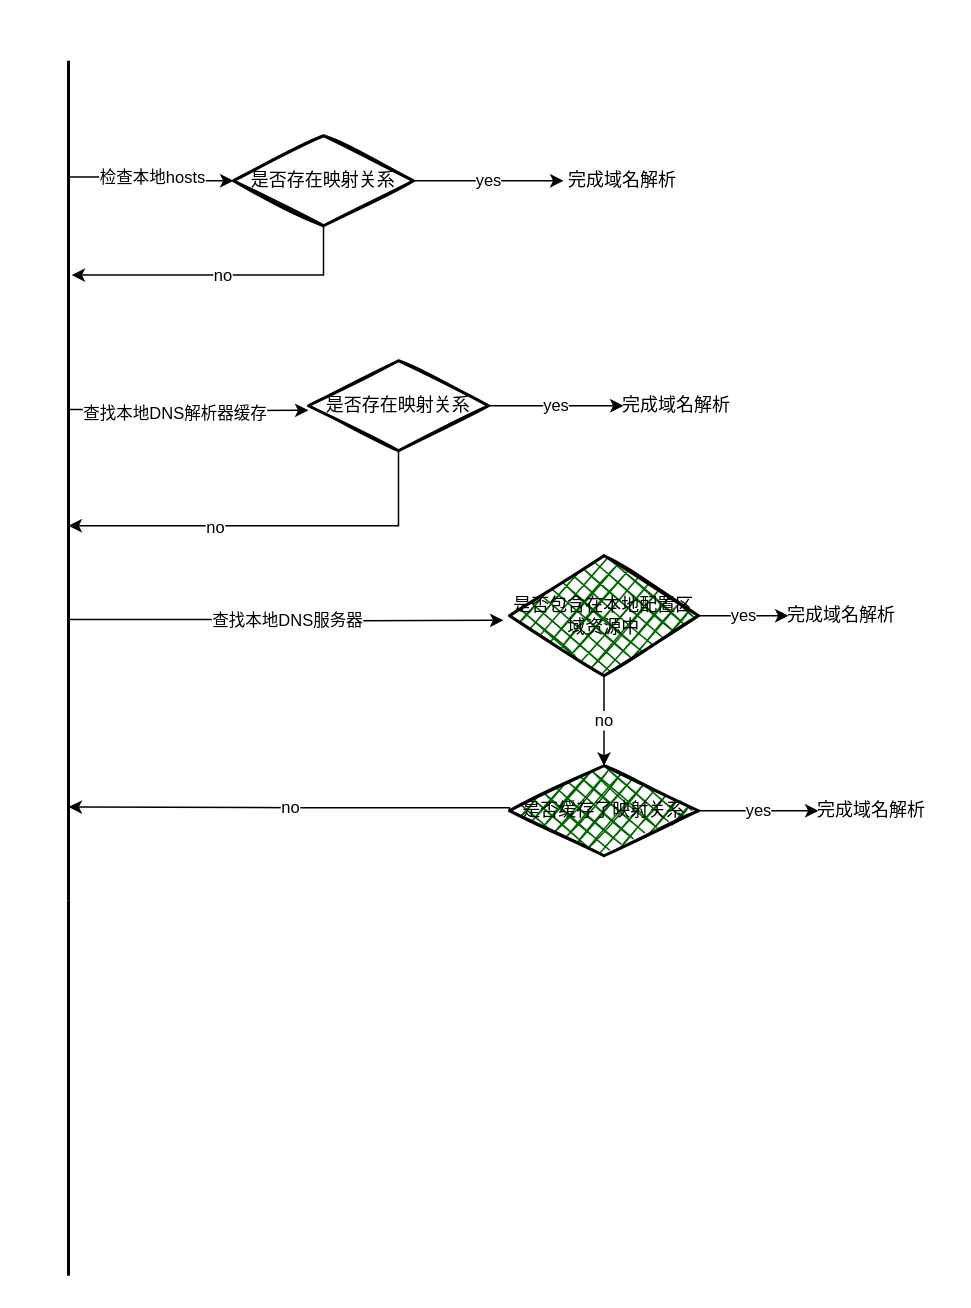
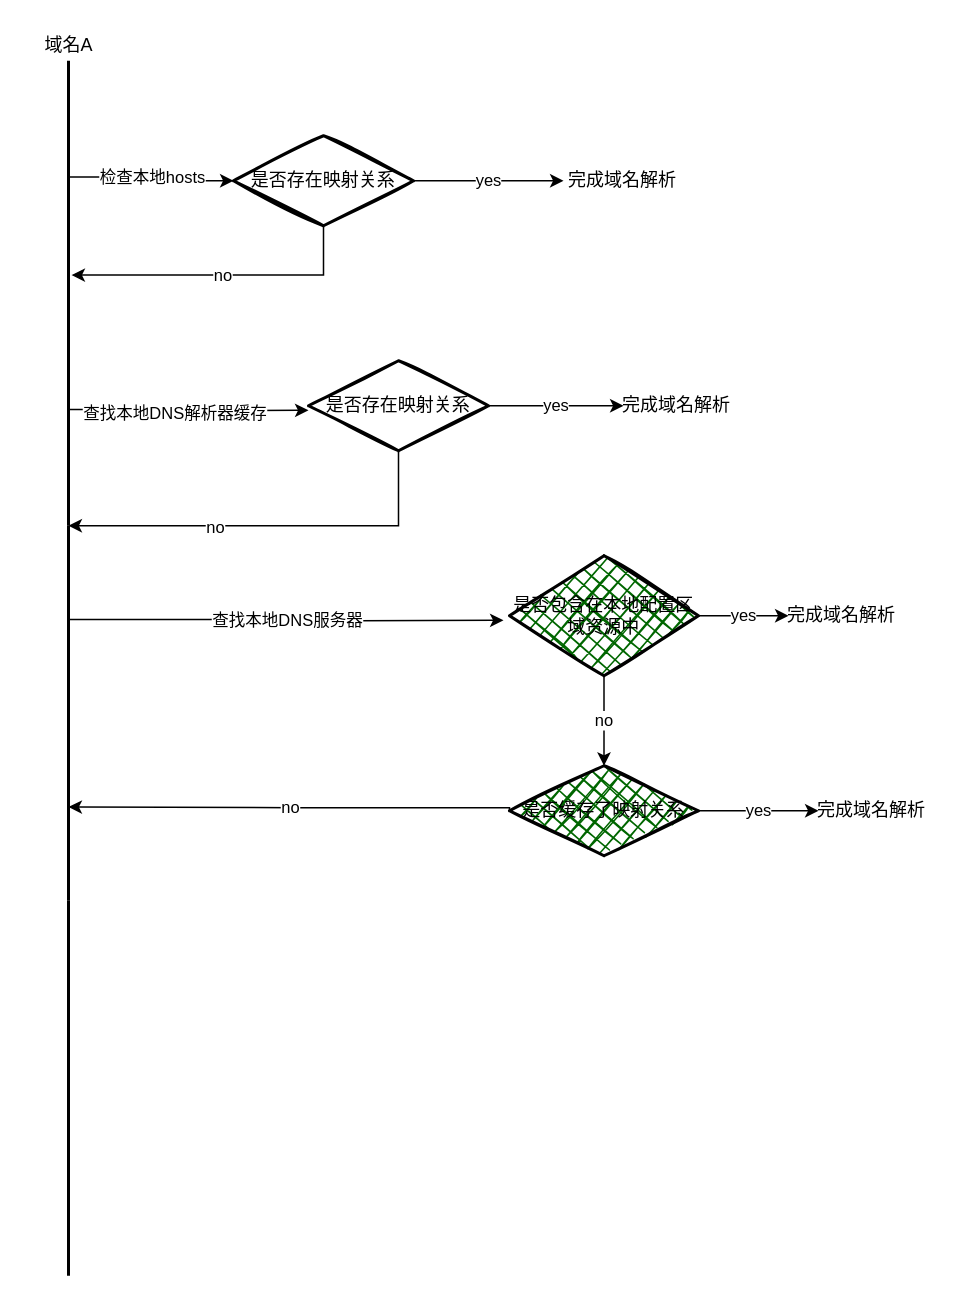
none -> (68, 46)
